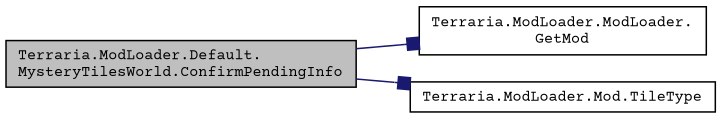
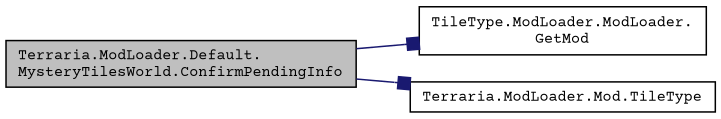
(563, 31) -> (563, 31)
